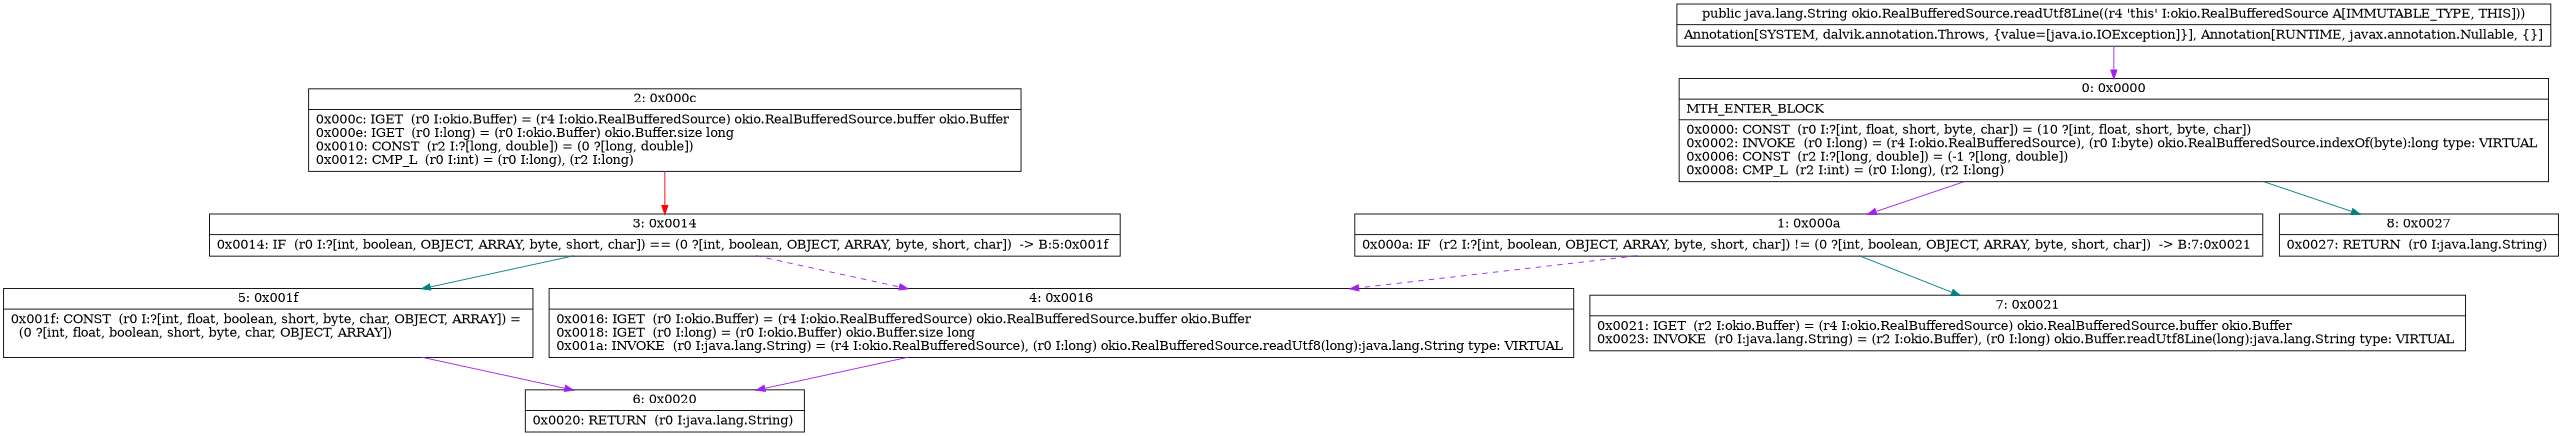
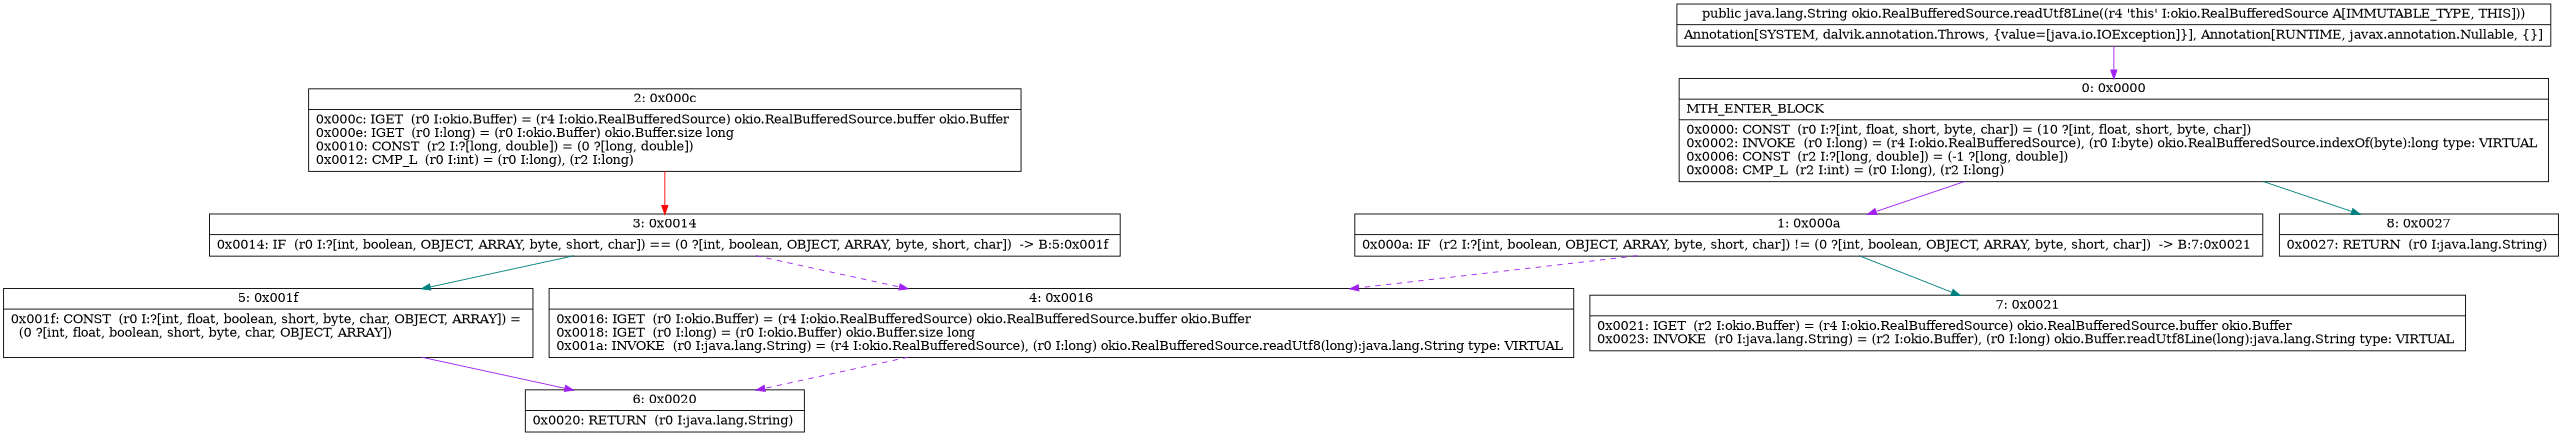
(837, 373) -> (837, 373)
